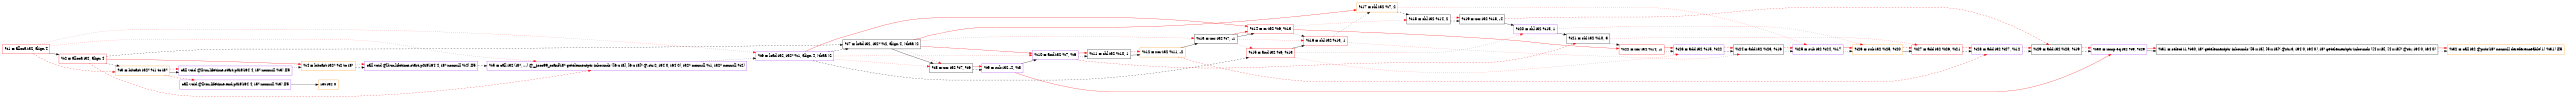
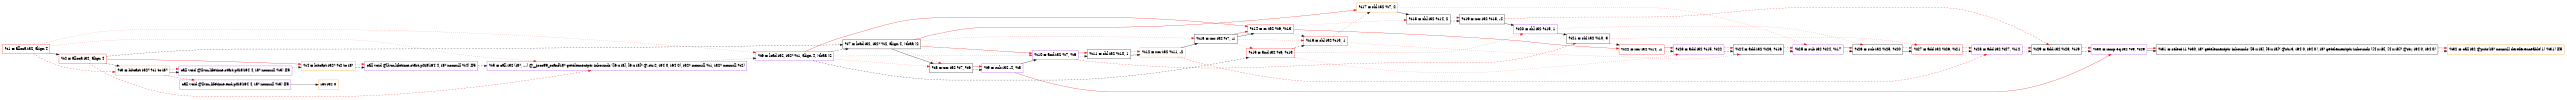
(1402, 13) -> (1402, 13)
(1297, 47) -> (1297, 47)
(1878, 50) -> (1878, 50)
